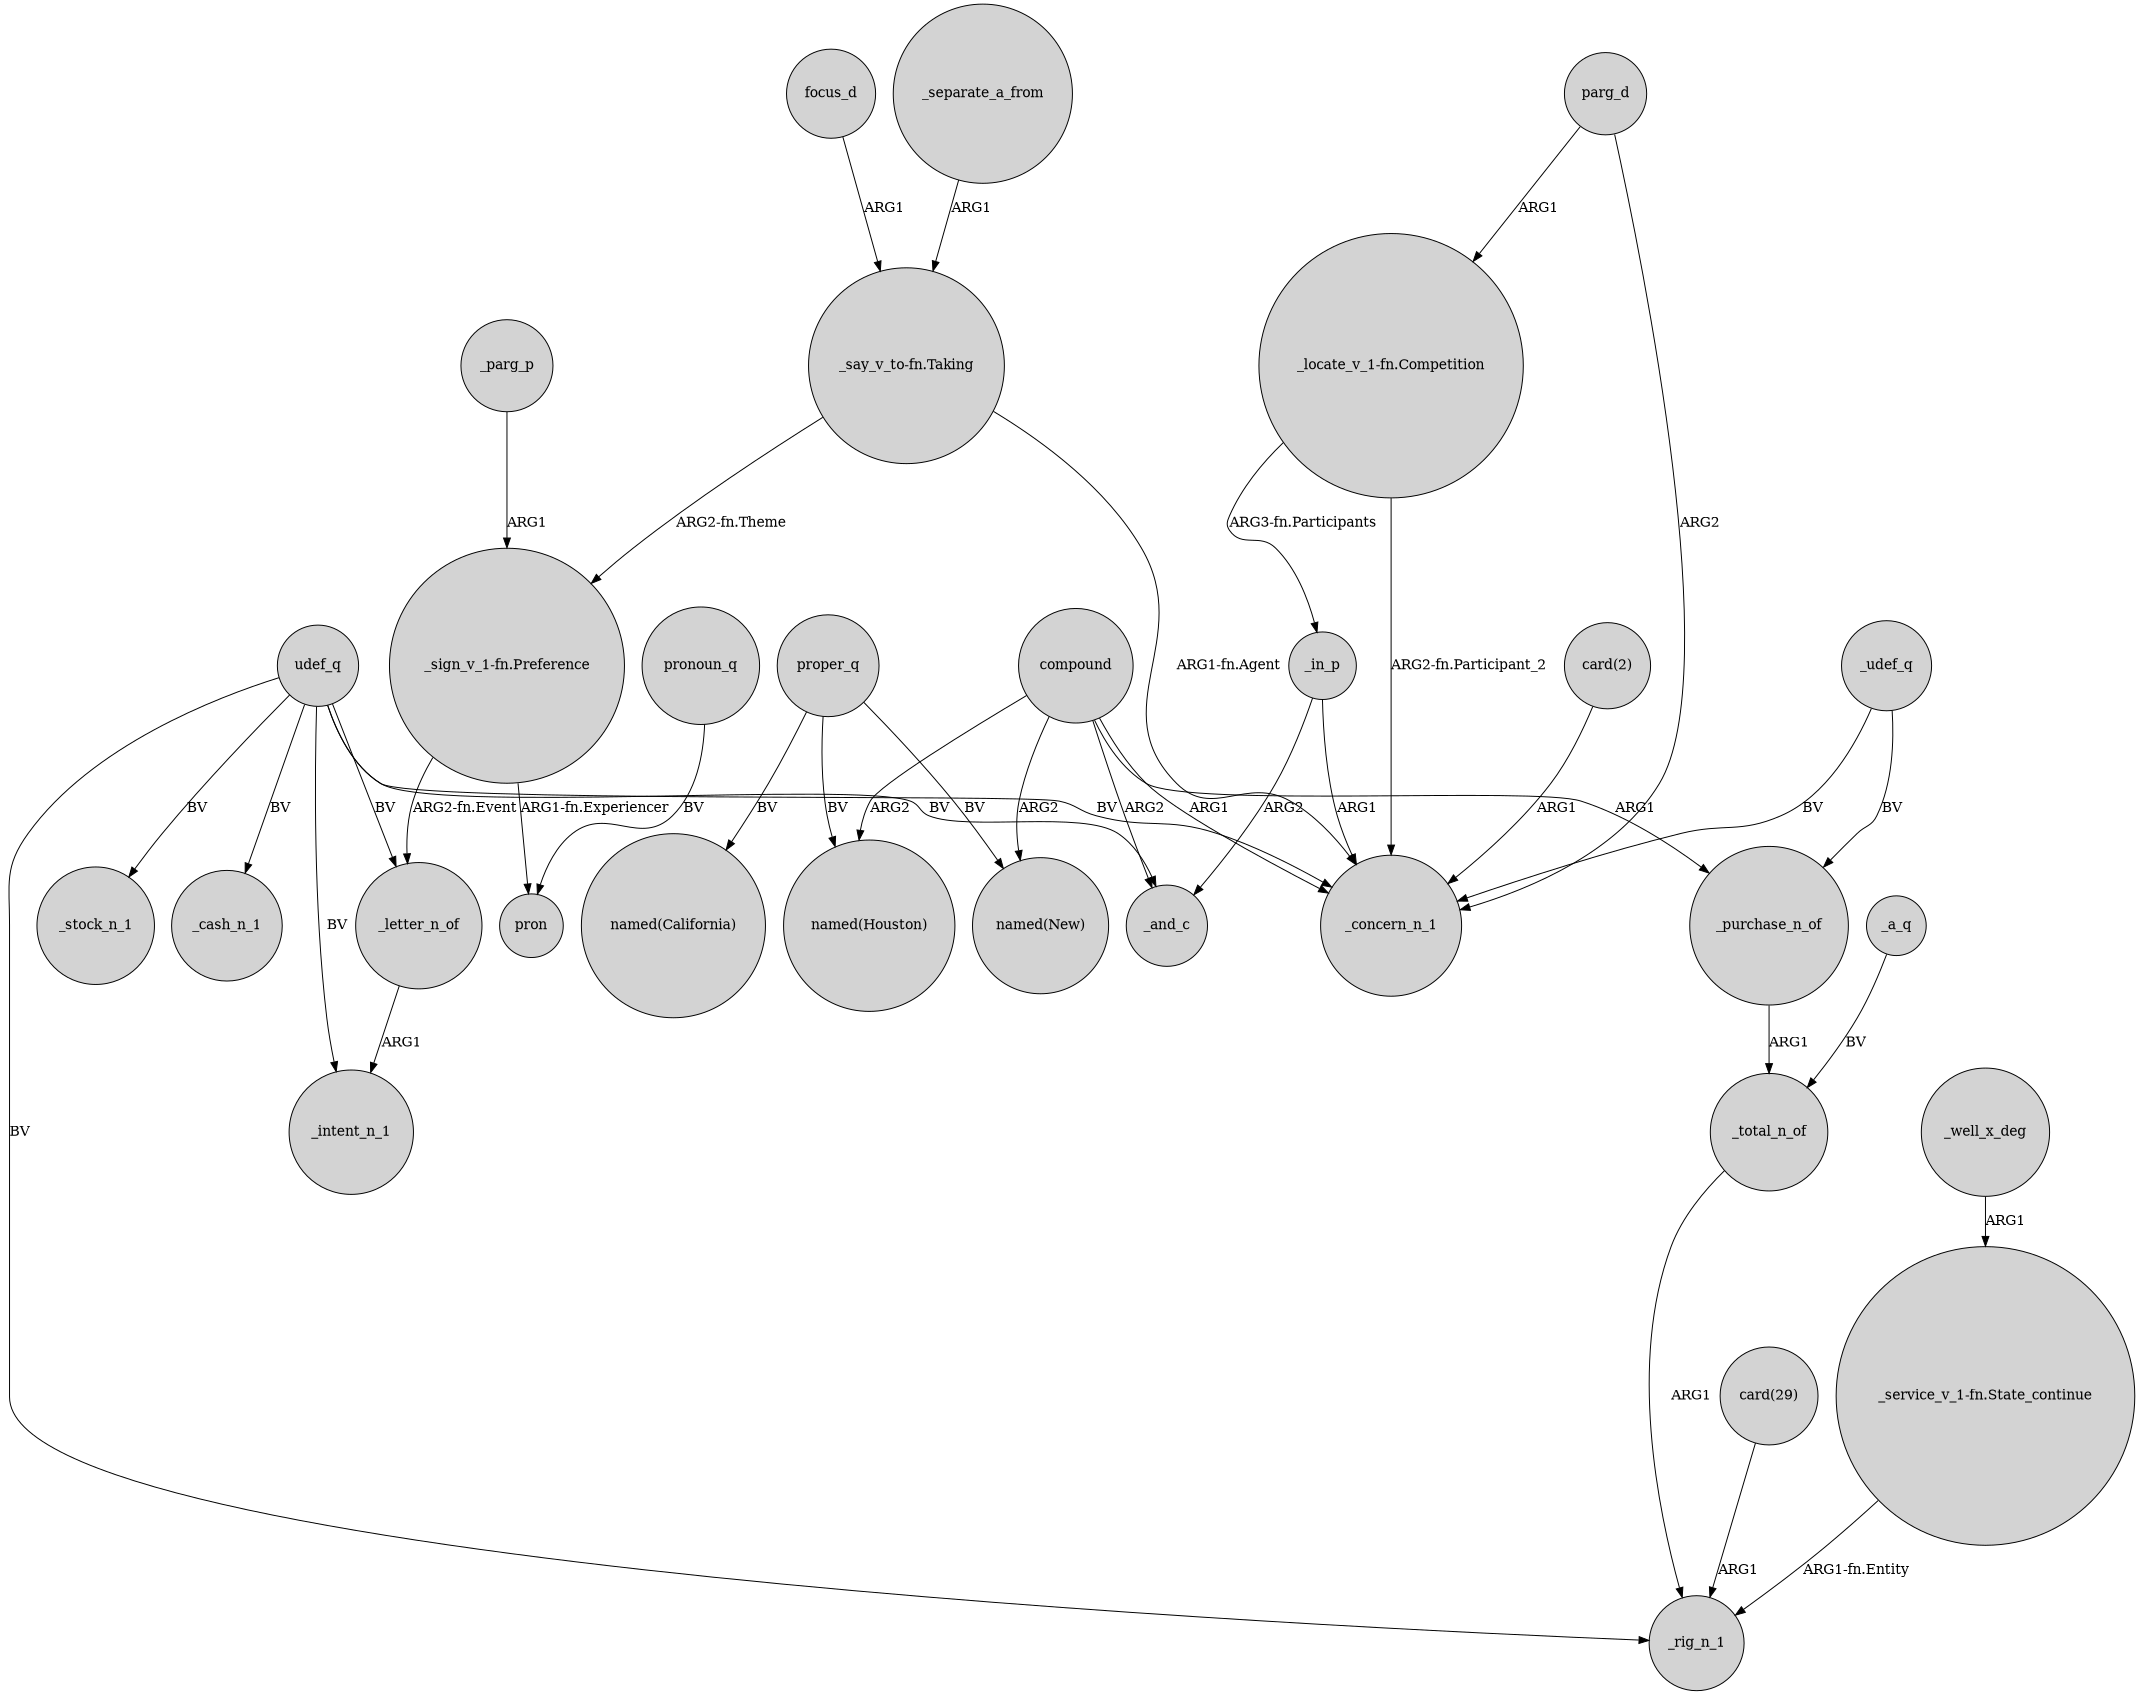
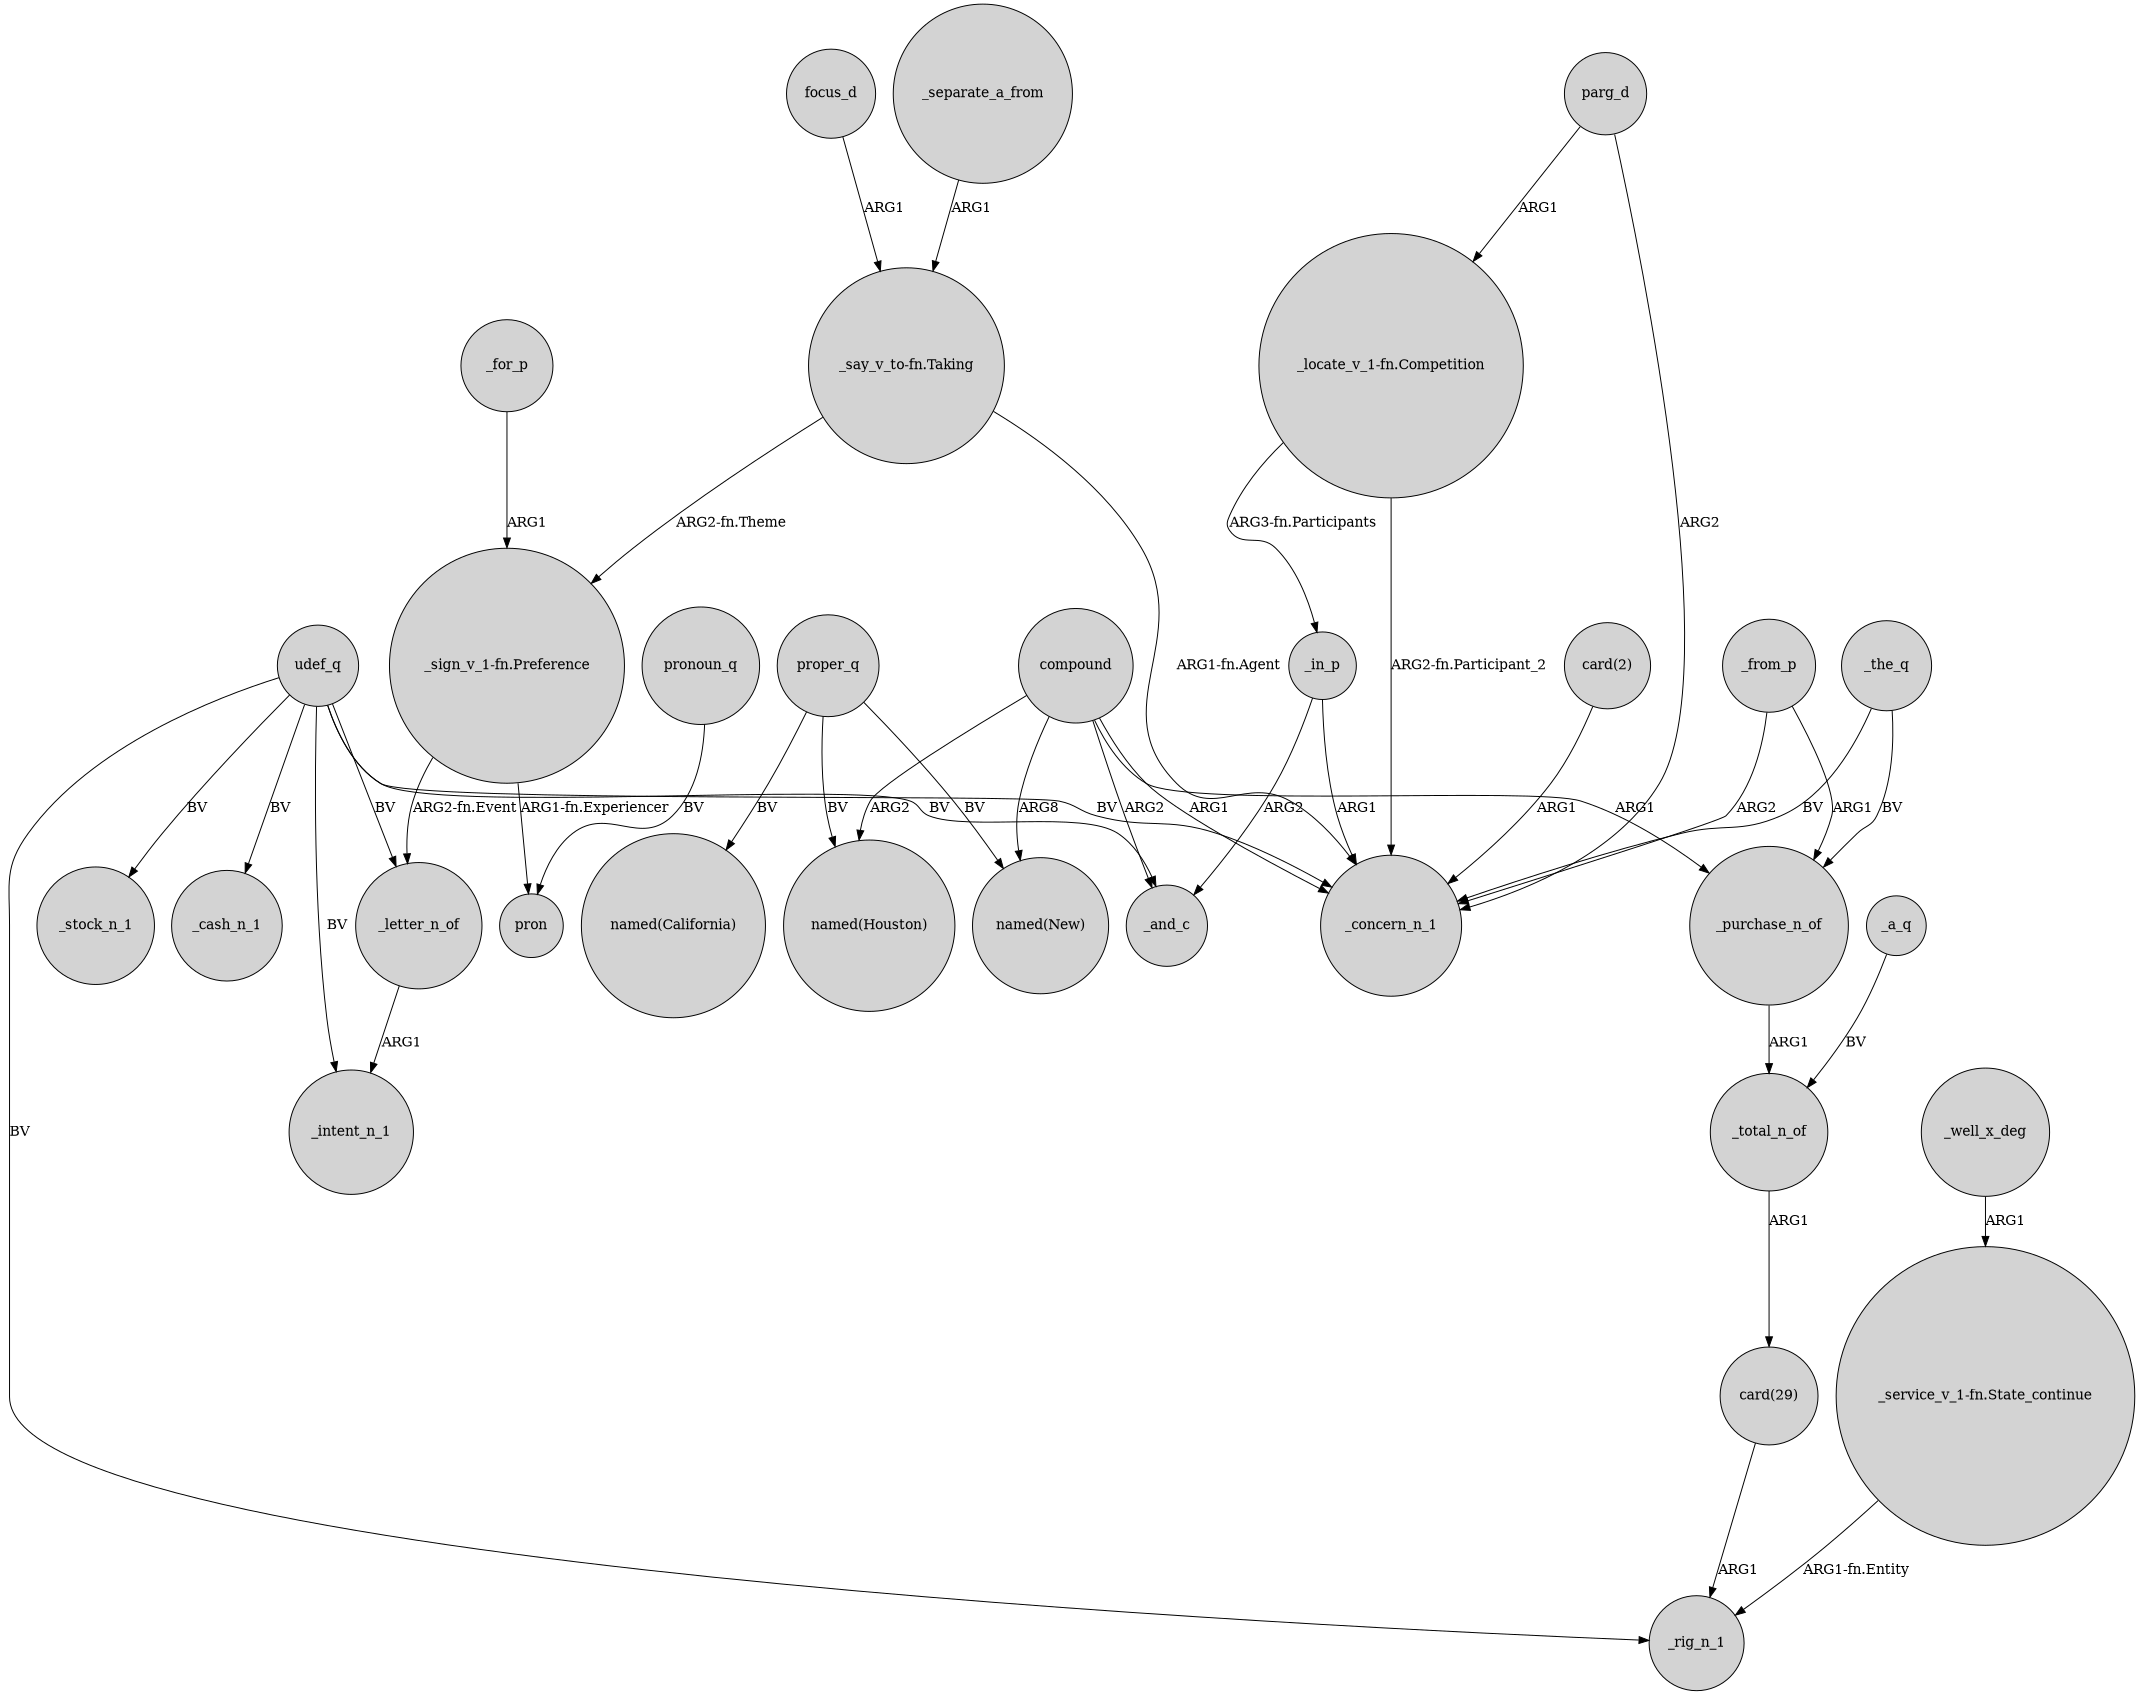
(507, 366) -> (507, 366)
none -> (1769, 666)
(1887, 666) -> (1887, 666)
(1039, 808) -> (1039, 808)
(1650, 1371) -> (1769, 1264)
